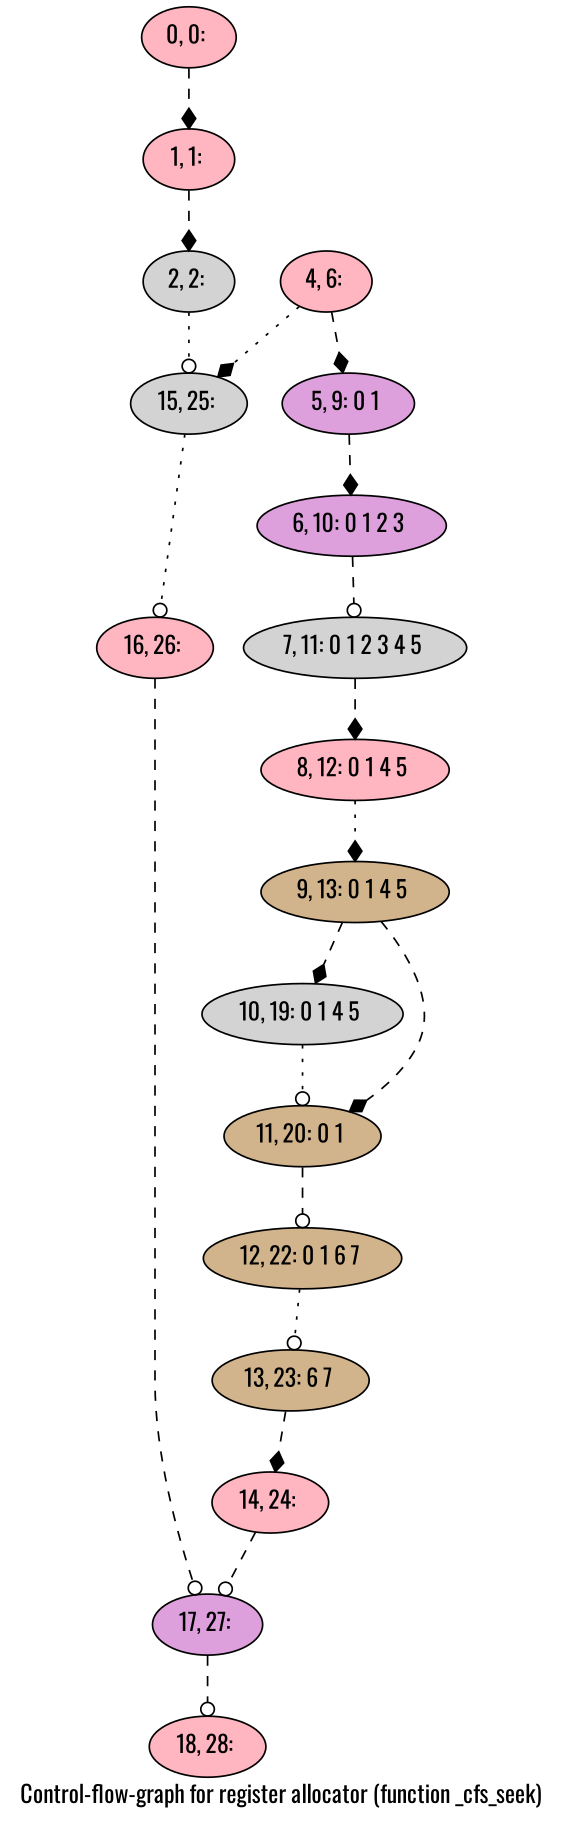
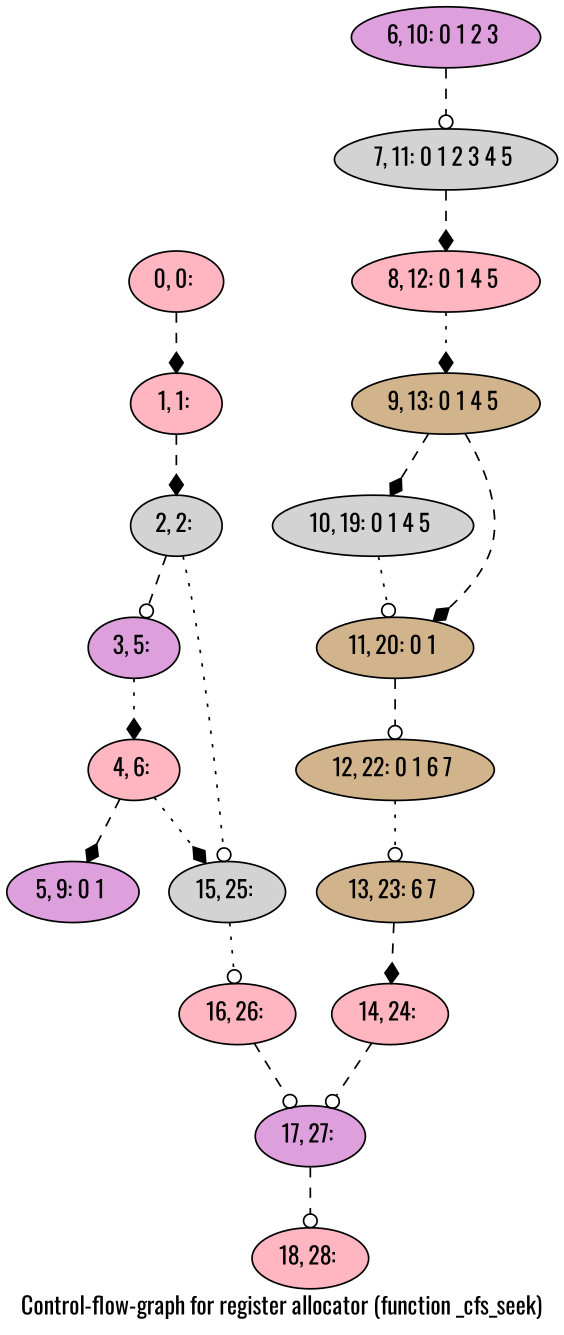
(350, 455) -> none
none -> (134, 648)
